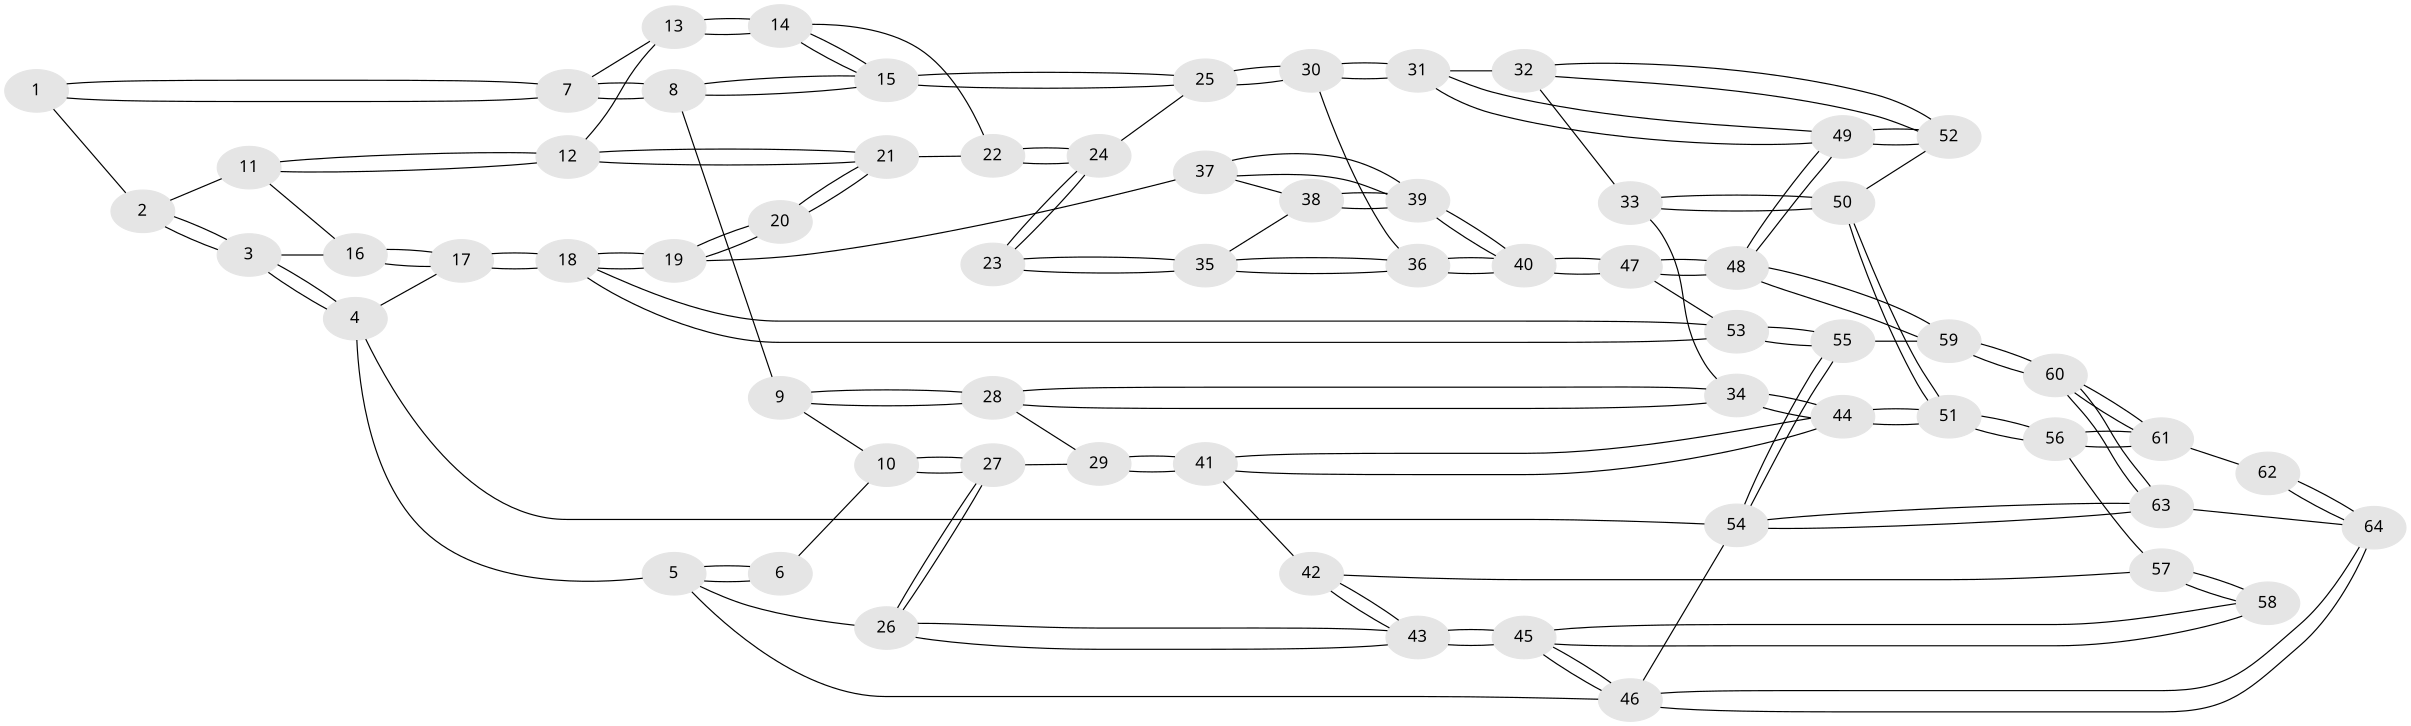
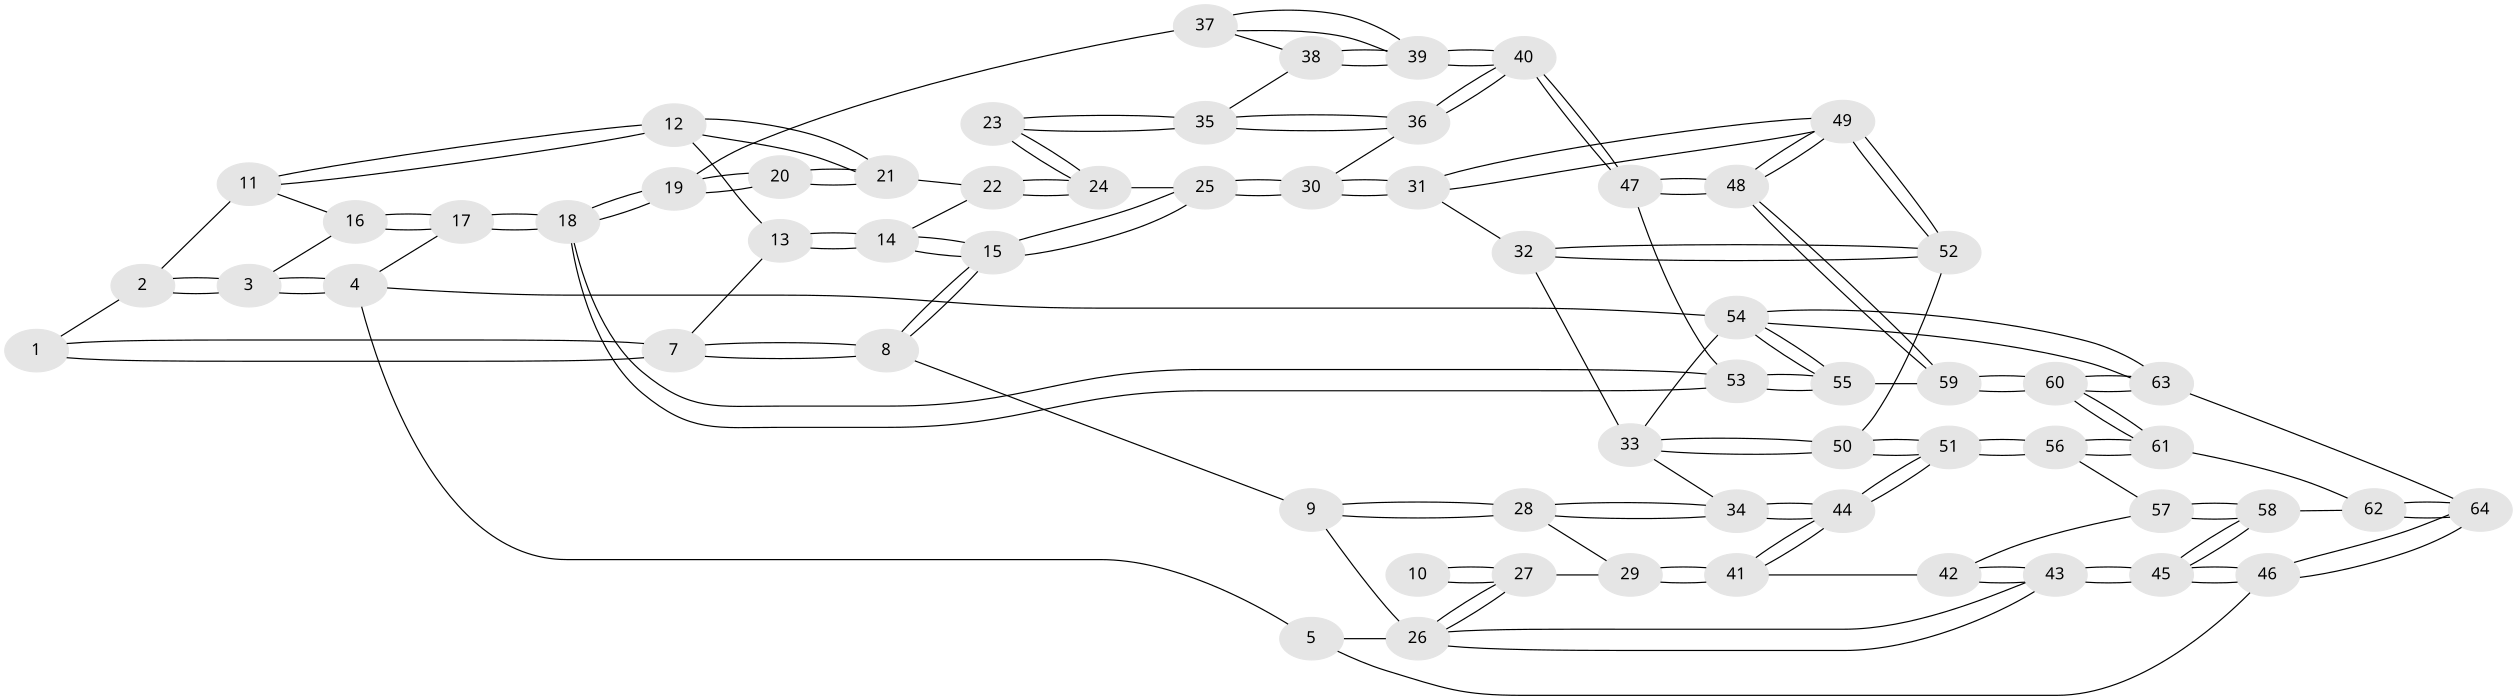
(833, 432) -> (1361, 576)
none -> (2321, 511)
(780, 574) -> none
(1683, 613) -> (1680, 379)
